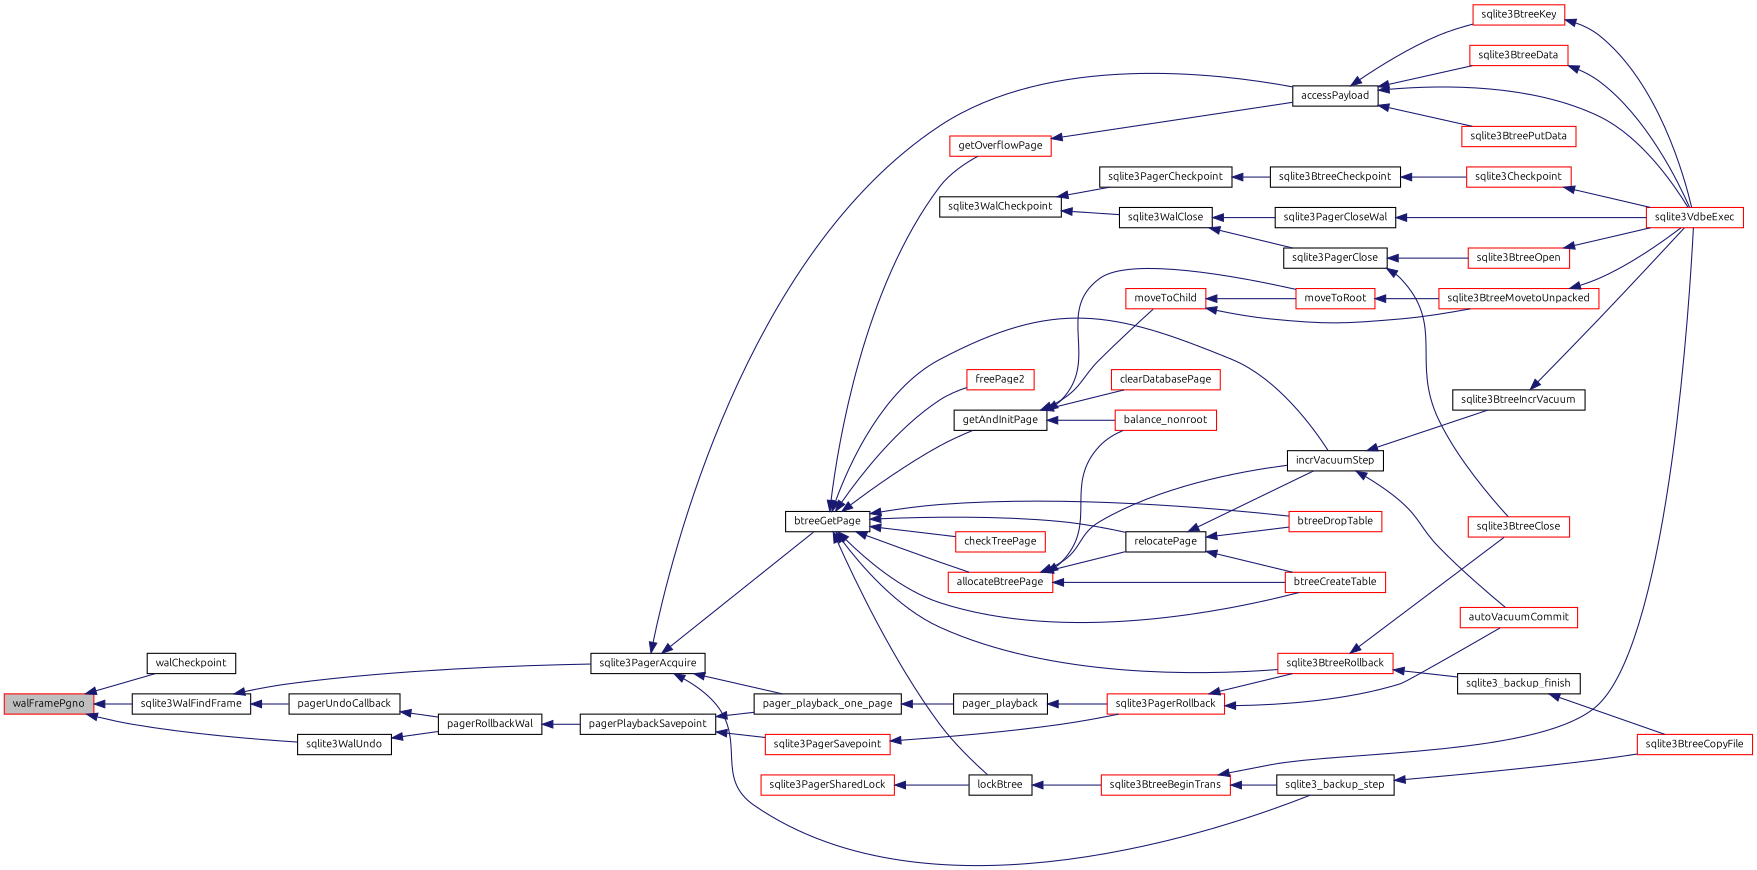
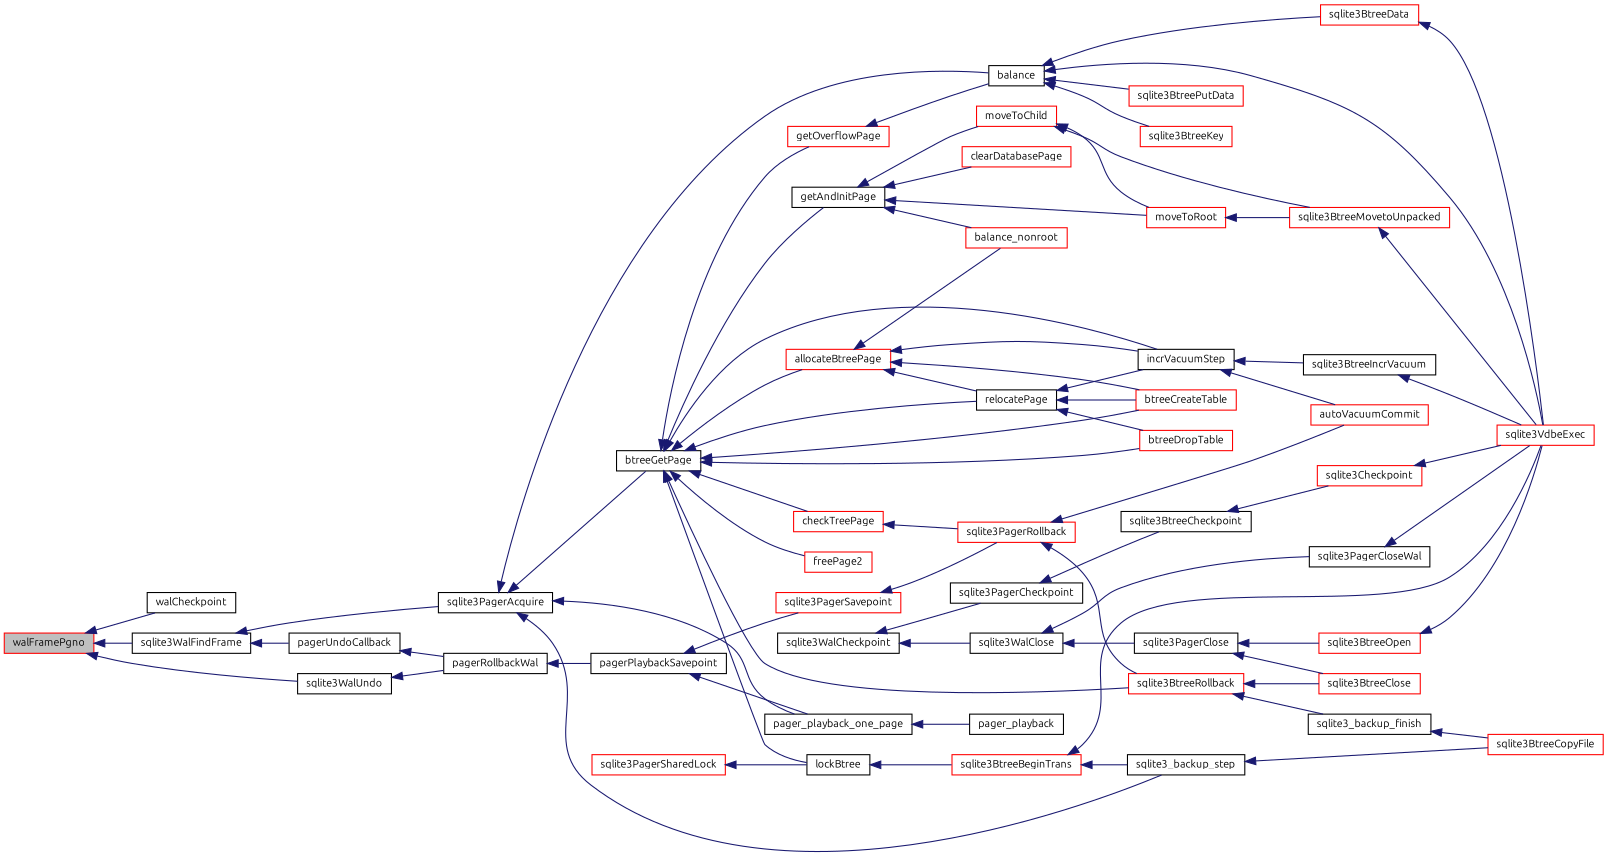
(1335, 96) -> (1017, 76)
(1652, 102) -> none
(1083, 704) -> (926, 527)
